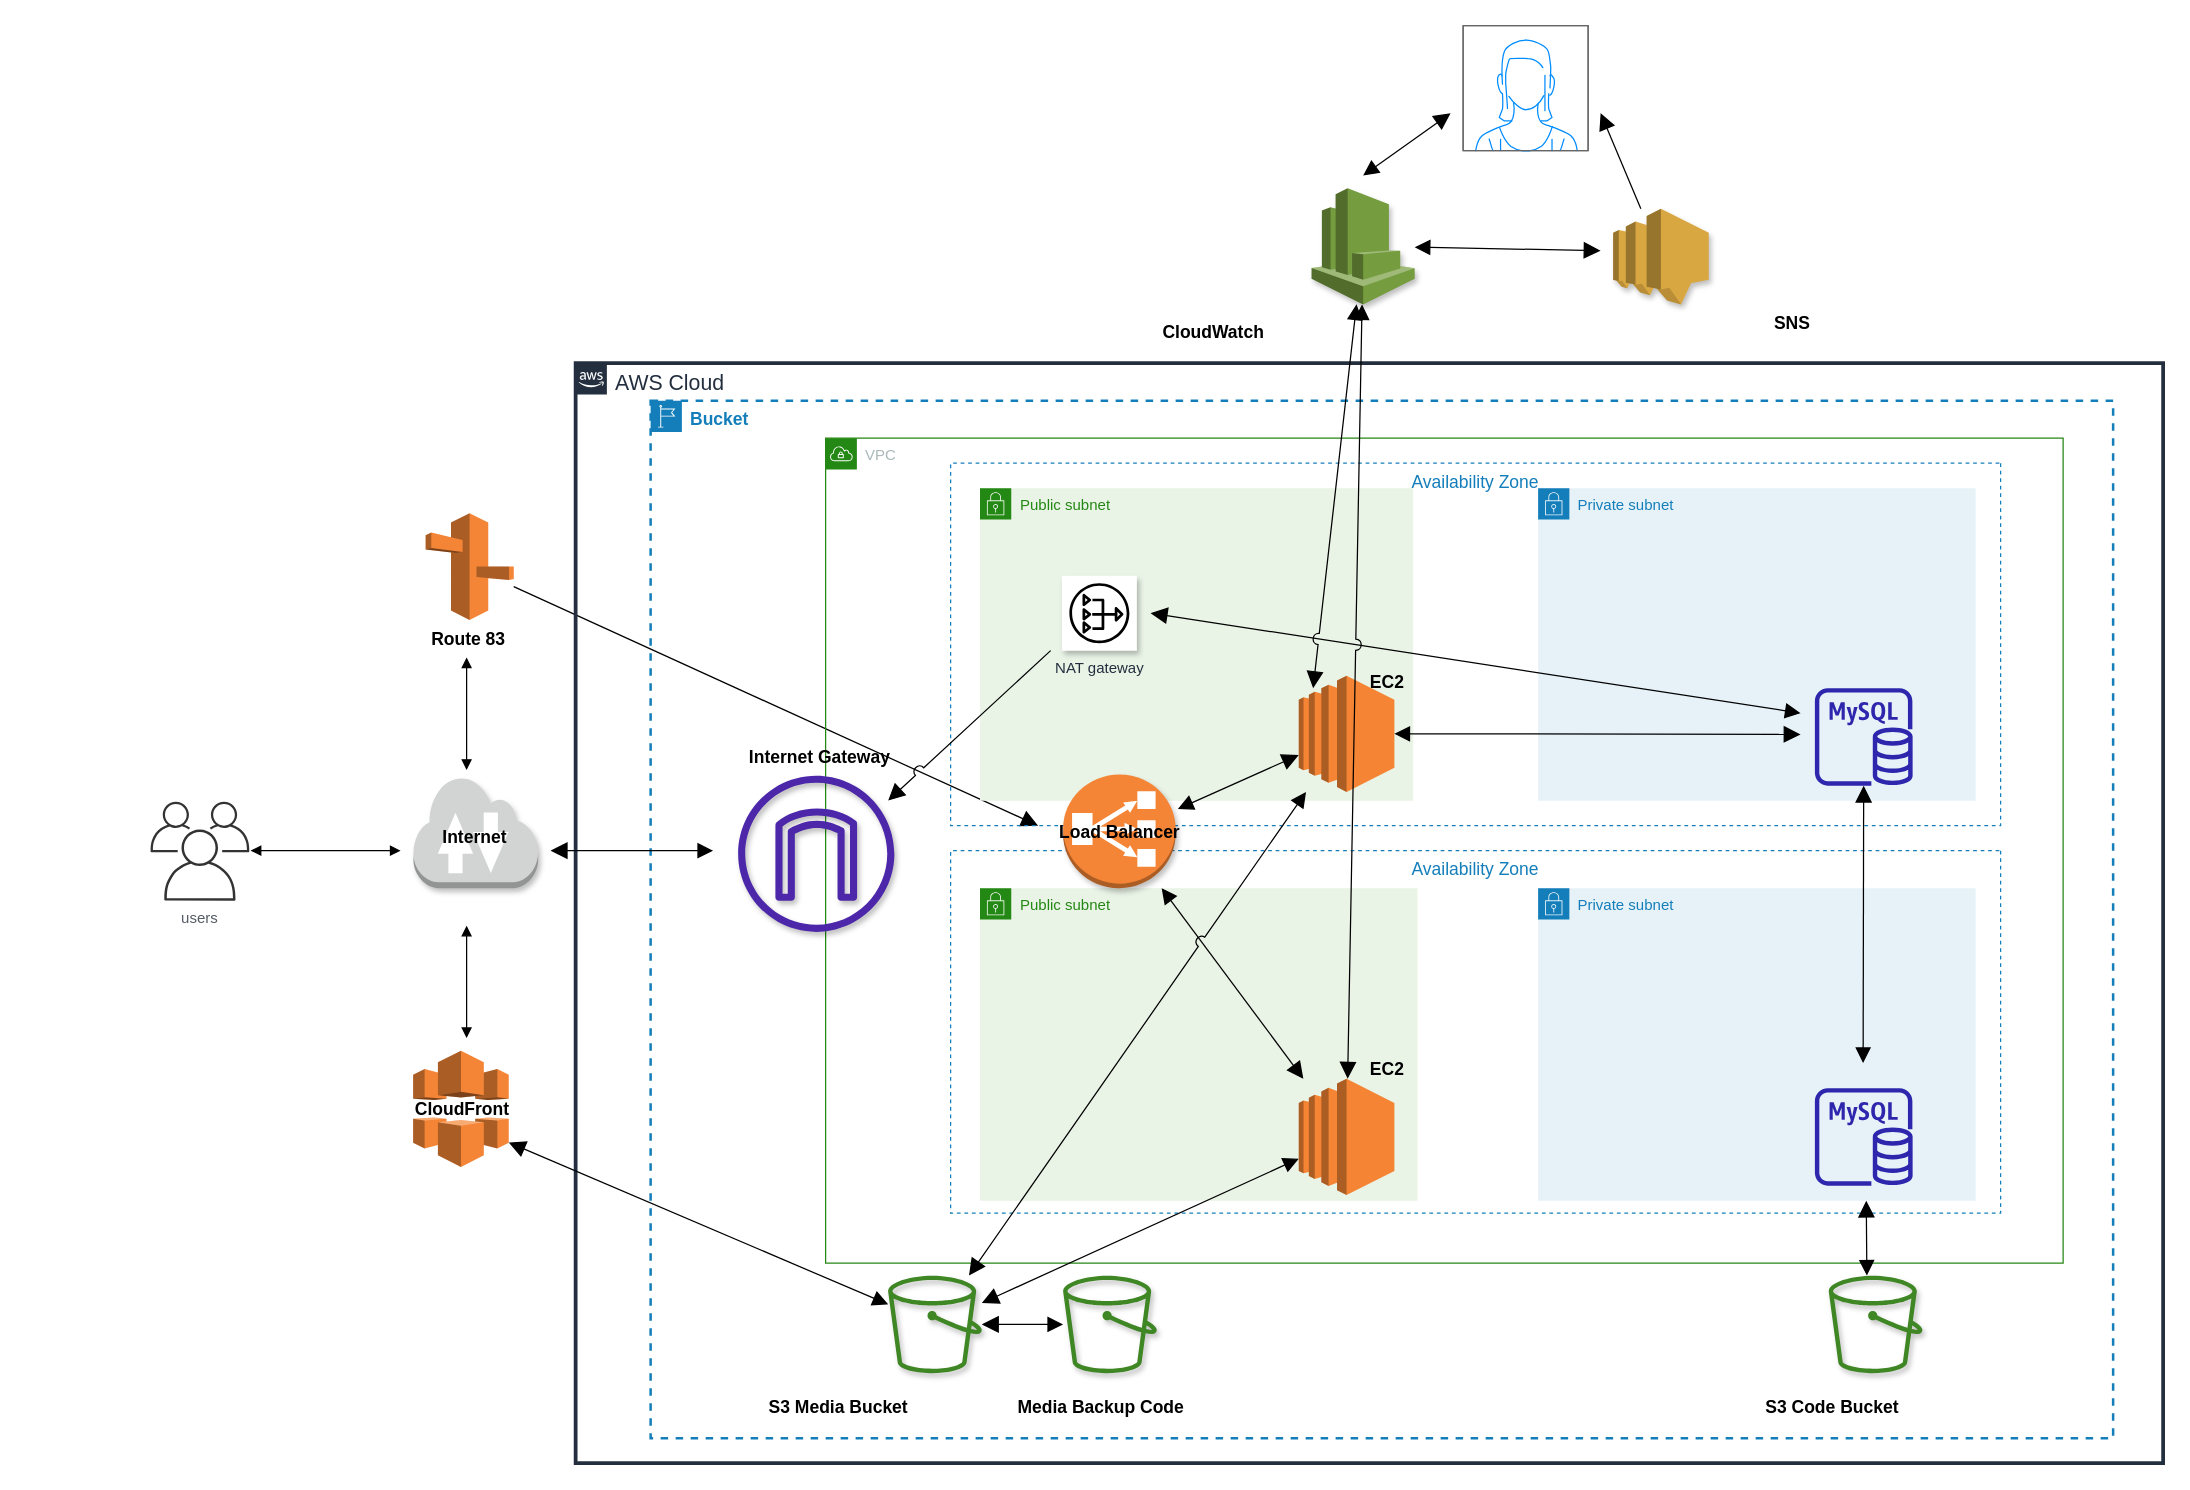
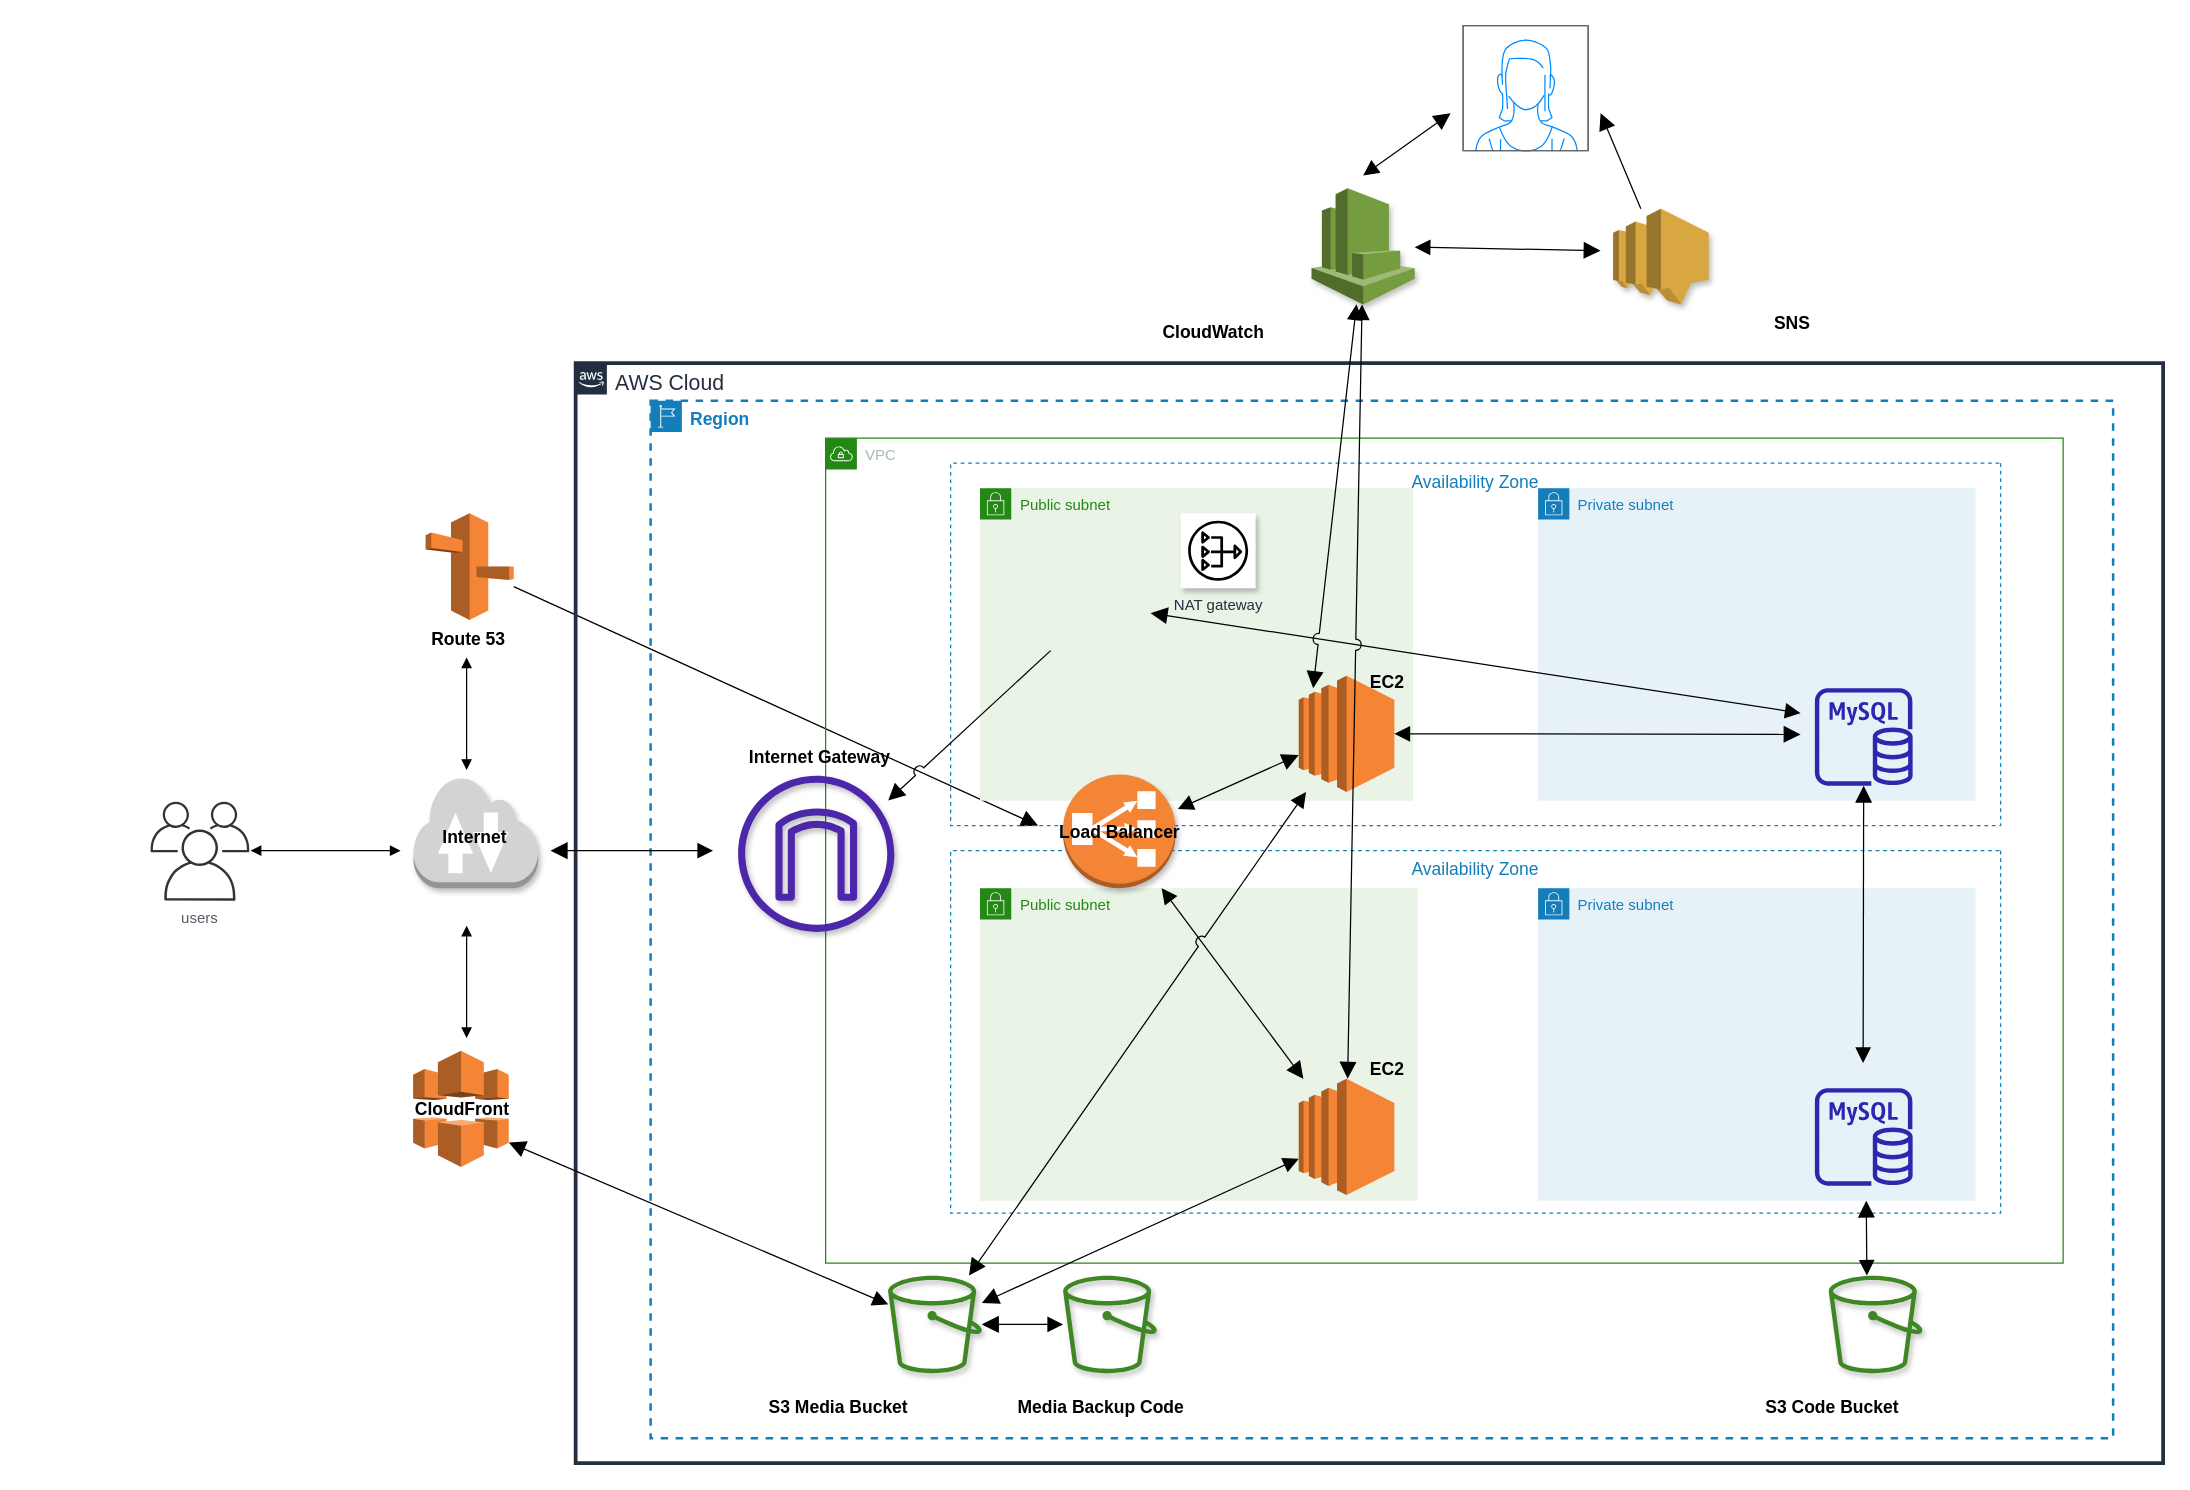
(720, 420) -> (718, 420)
(1099, 613) -> (1218, 551)
(469, 639) -> (469, 639)
